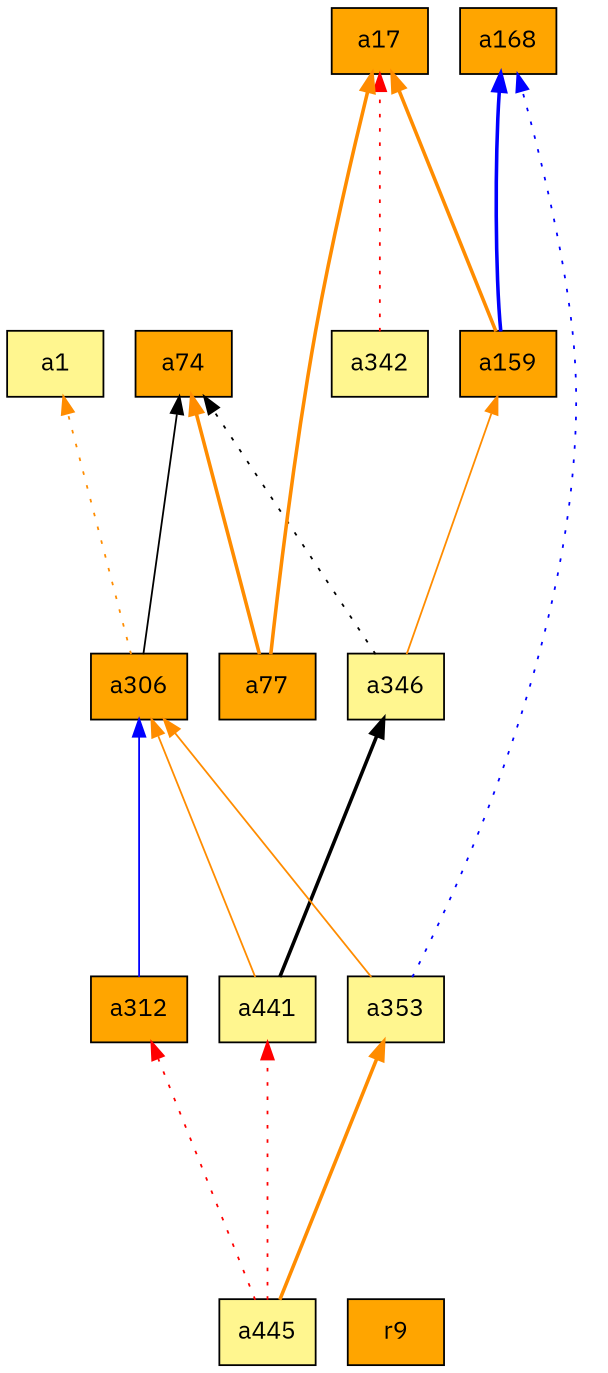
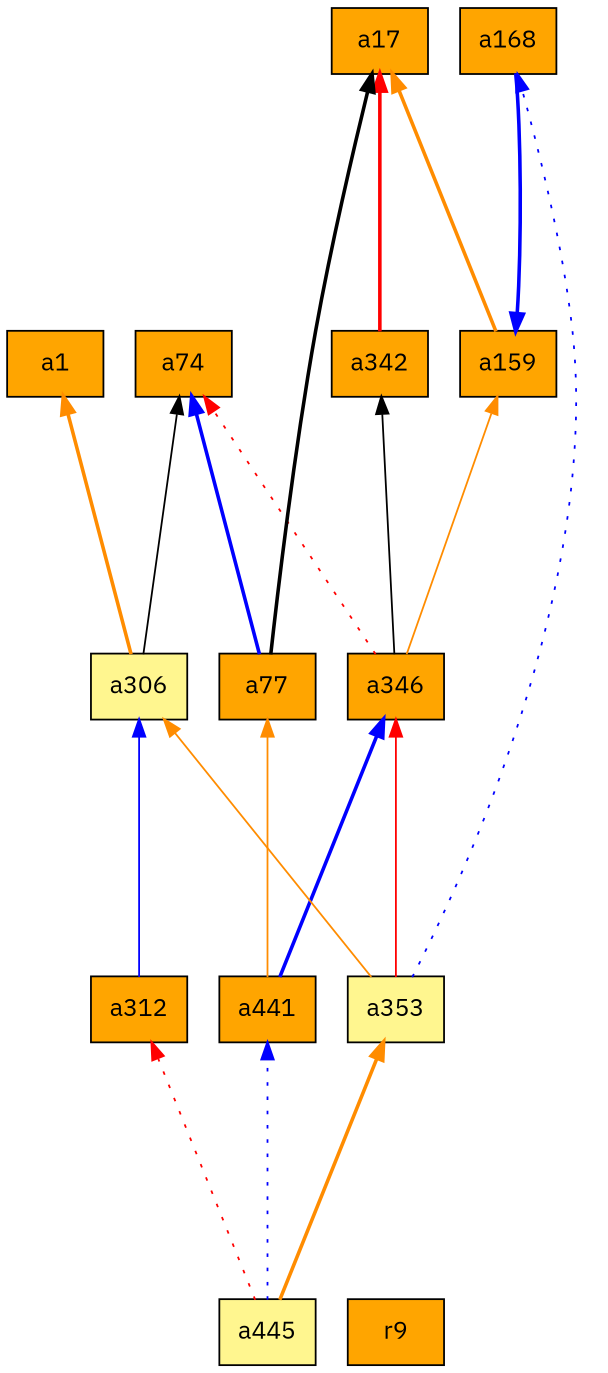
(380, 211) -> (380, 211)
(496, 211) -> (520, 193)
(55, 364) -> (55, 364)
(380, 364) -> (380, 364)
(309, 371) -> (309, 371)
(99, 534) -> (99, 534)
(228, 534) -> (228, 534)
none -> (388, 534)
(299, 539) -> (299, 539)
(139, 687) -> (139, 687)
(396, 687) -> (396, 687)
(207, 857) -> (268, 869)
(328, 857) -> (328, 857)
none -> (396, 857)
(268, 1009) -> (268, 1009)
(268, 1180) -> (268, 1180)
